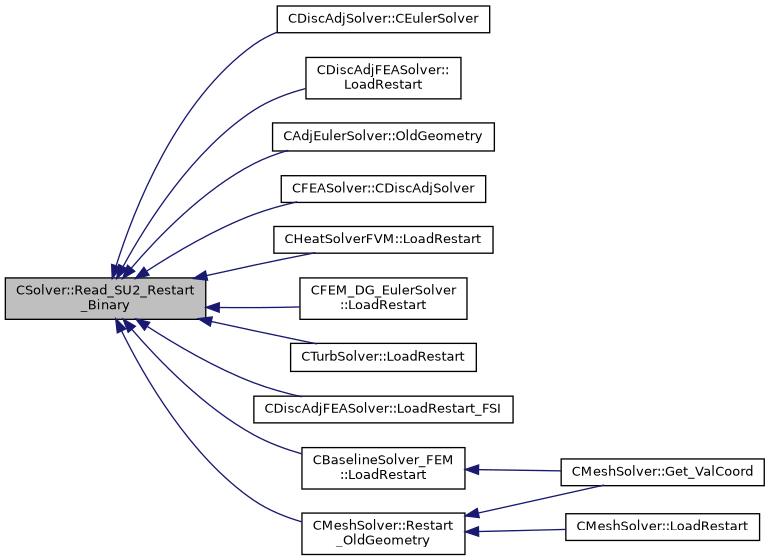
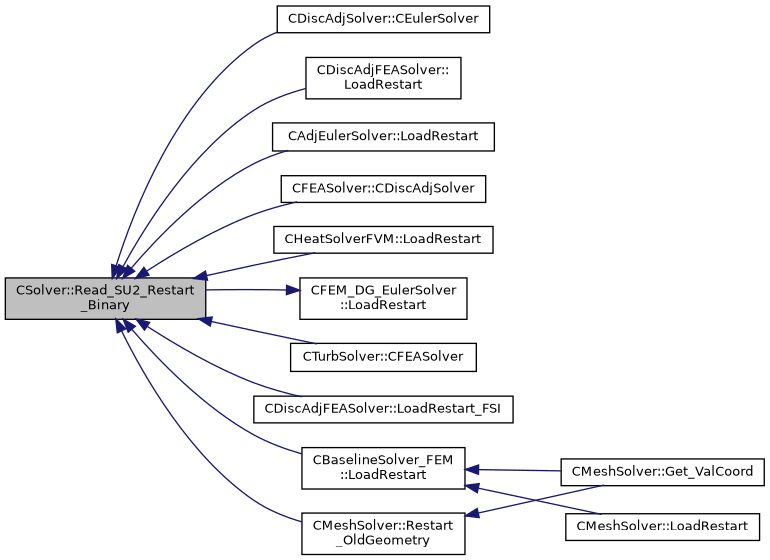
(383, 137) -> (383, 137)
(260, 308) -> (246, 290)
(383, 357) -> (383, 357)
(522, 530) -> (555, 505)
